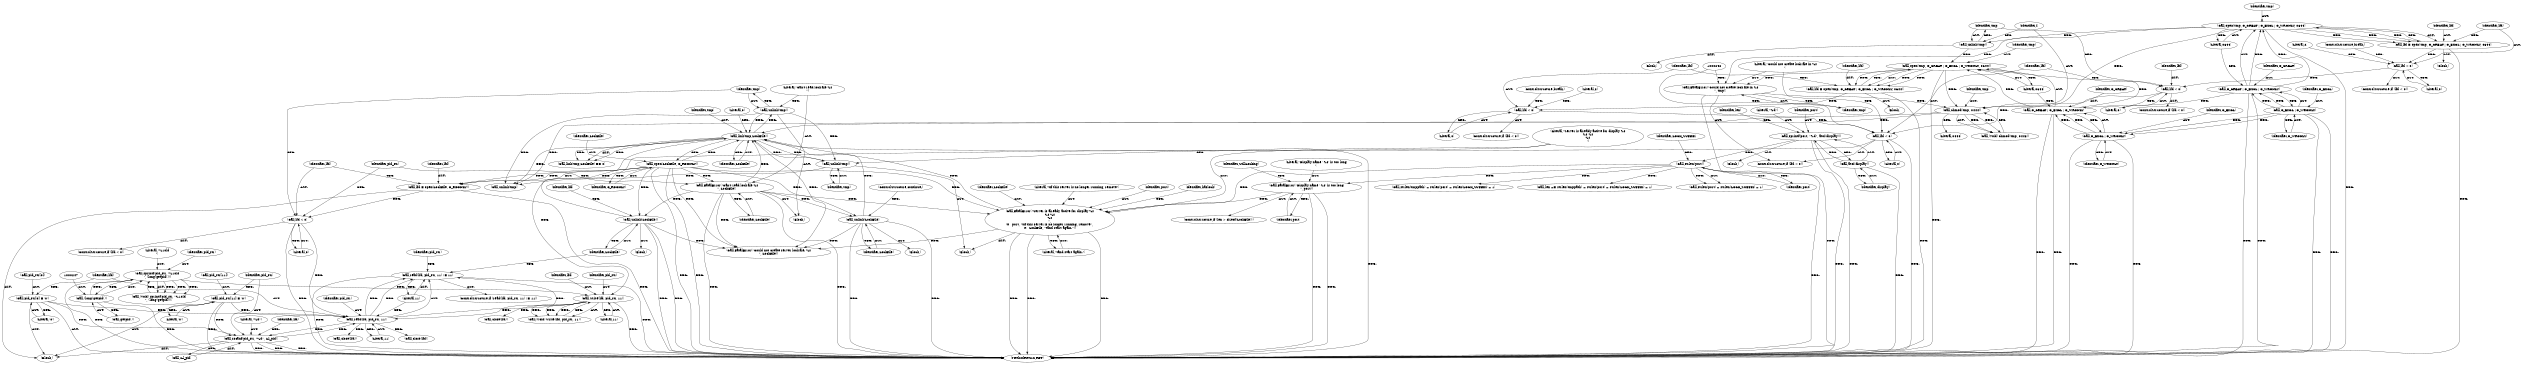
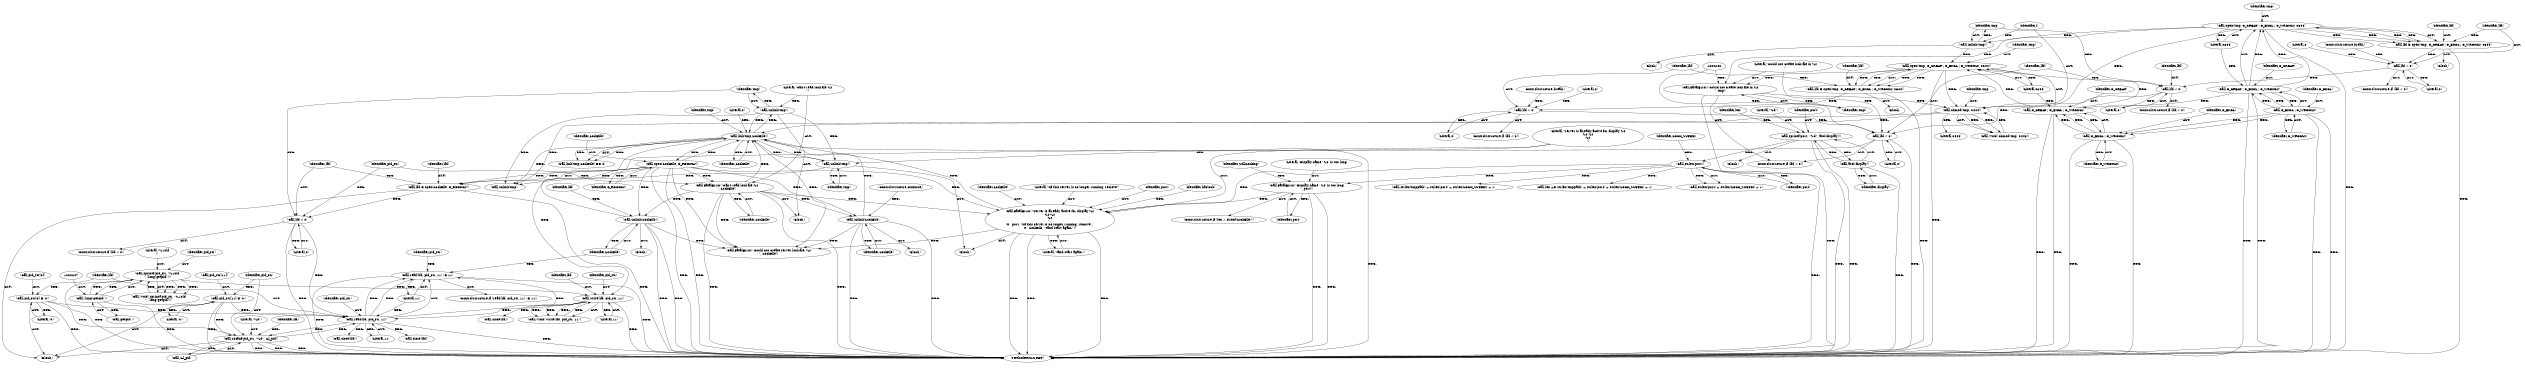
(76, 329) -> (76, 329)
none -> (631, 350)
